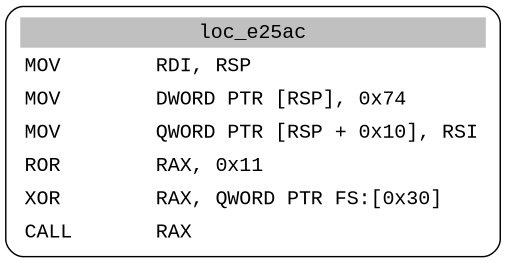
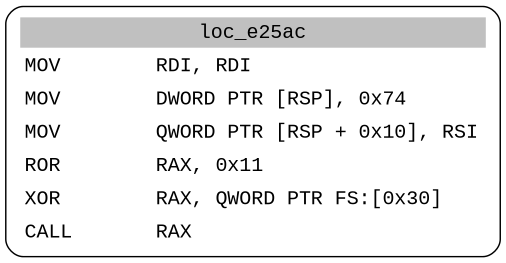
(138, 65) -> (138, 65)
